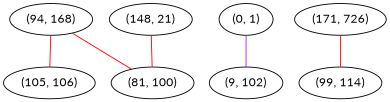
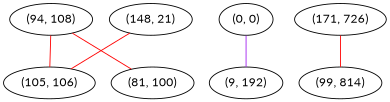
(51, 19) -> (51, 19)
(246, 19) -> (246, 19)
(152, 51) -> (106, 47)
(246, 83) -> (246, 83)
(340, 83) -> (340, 83)
